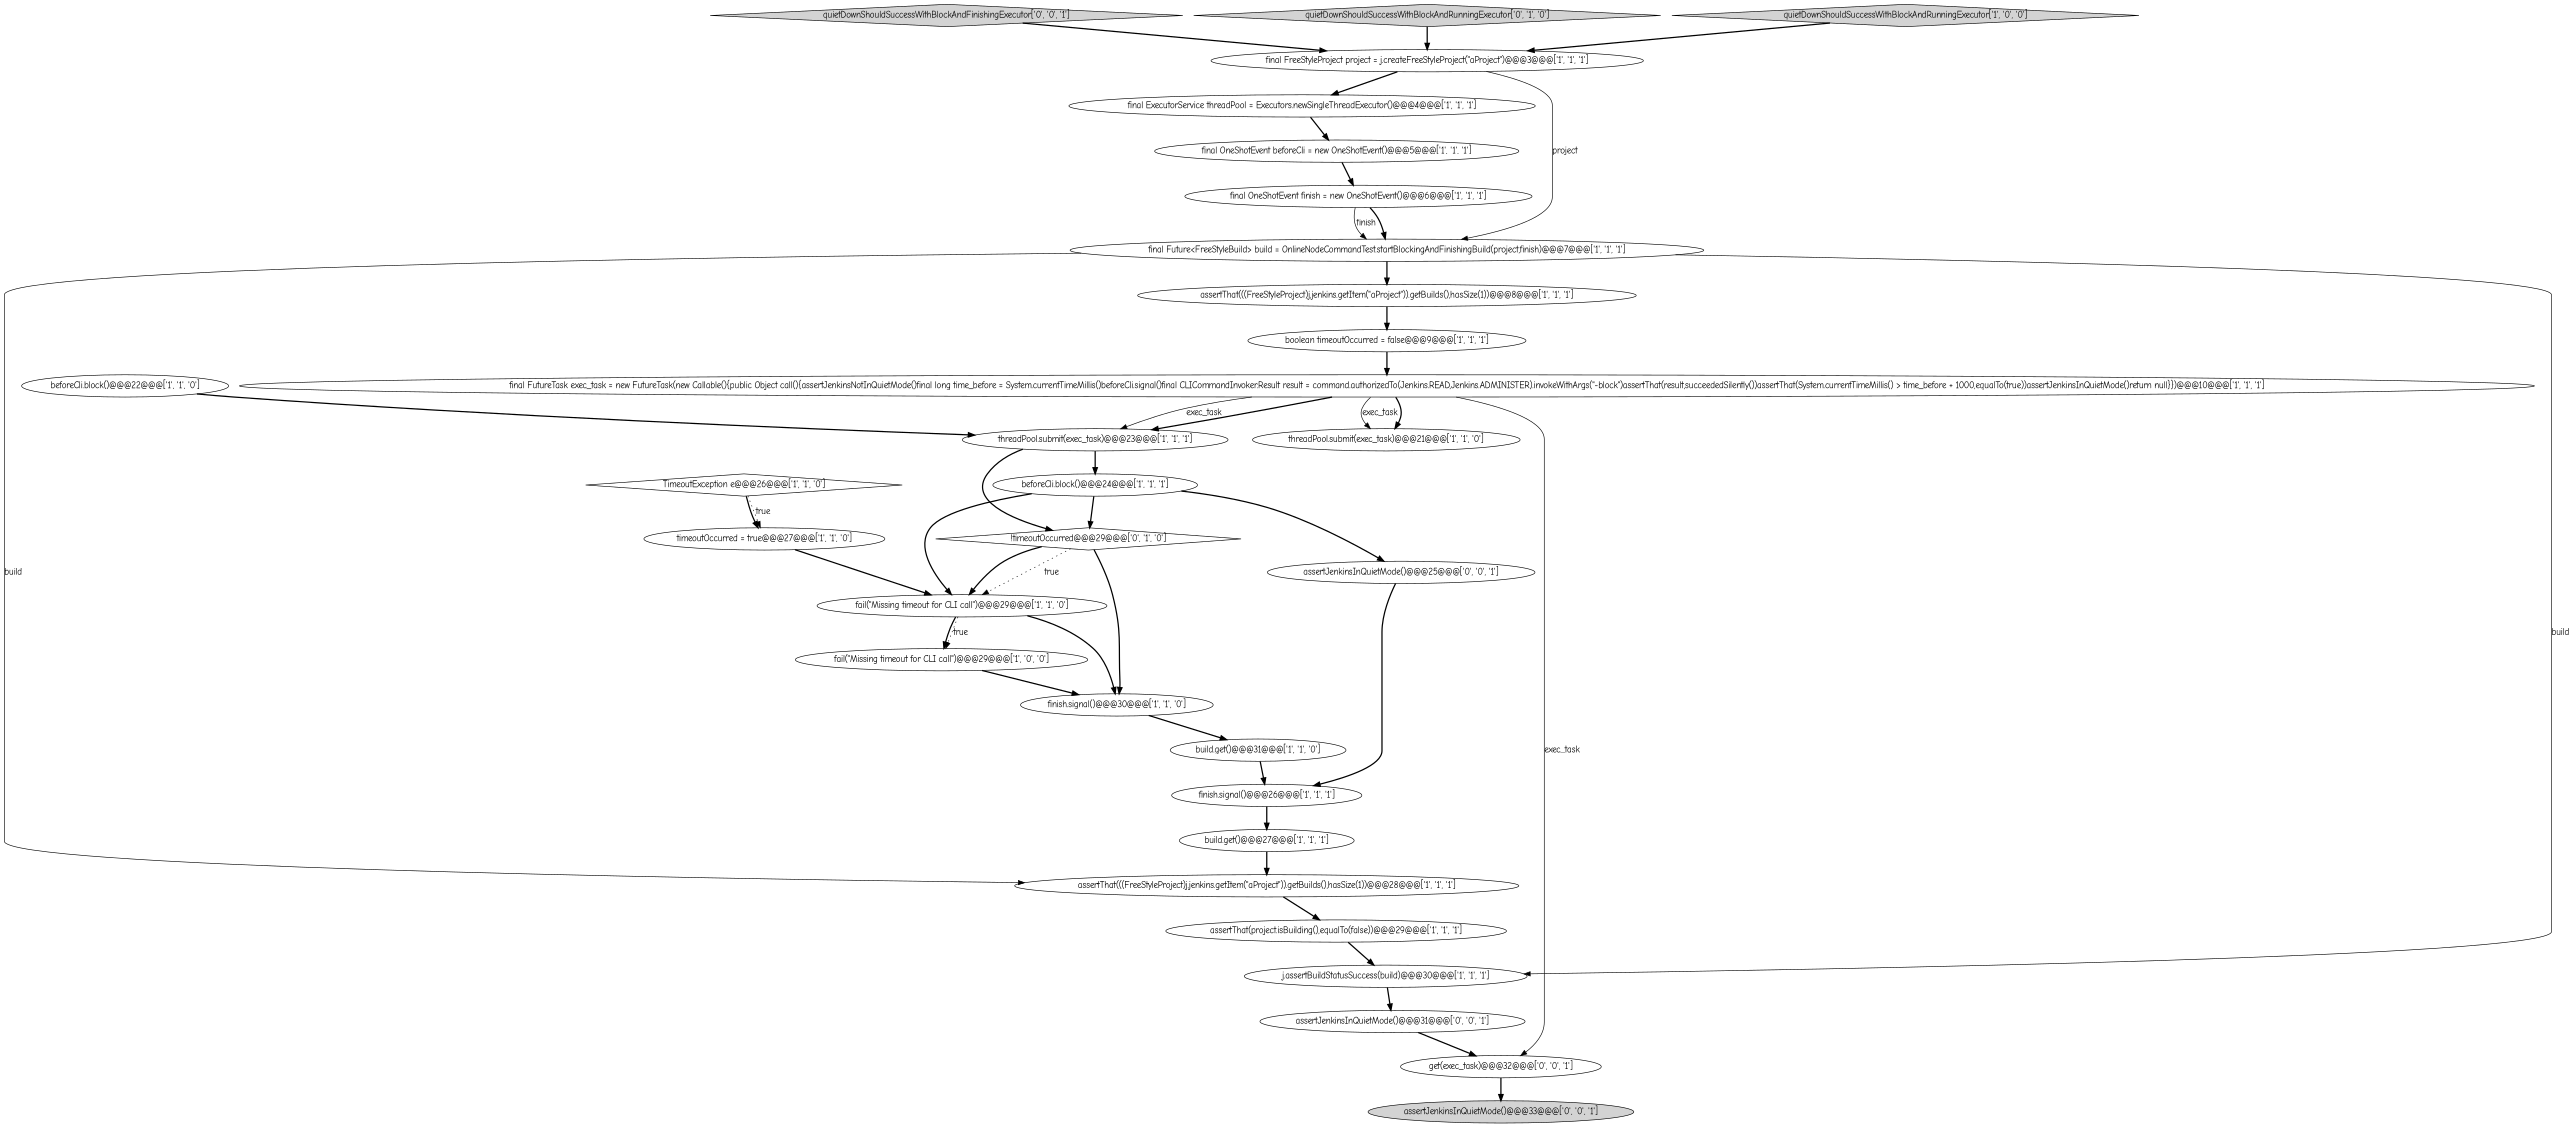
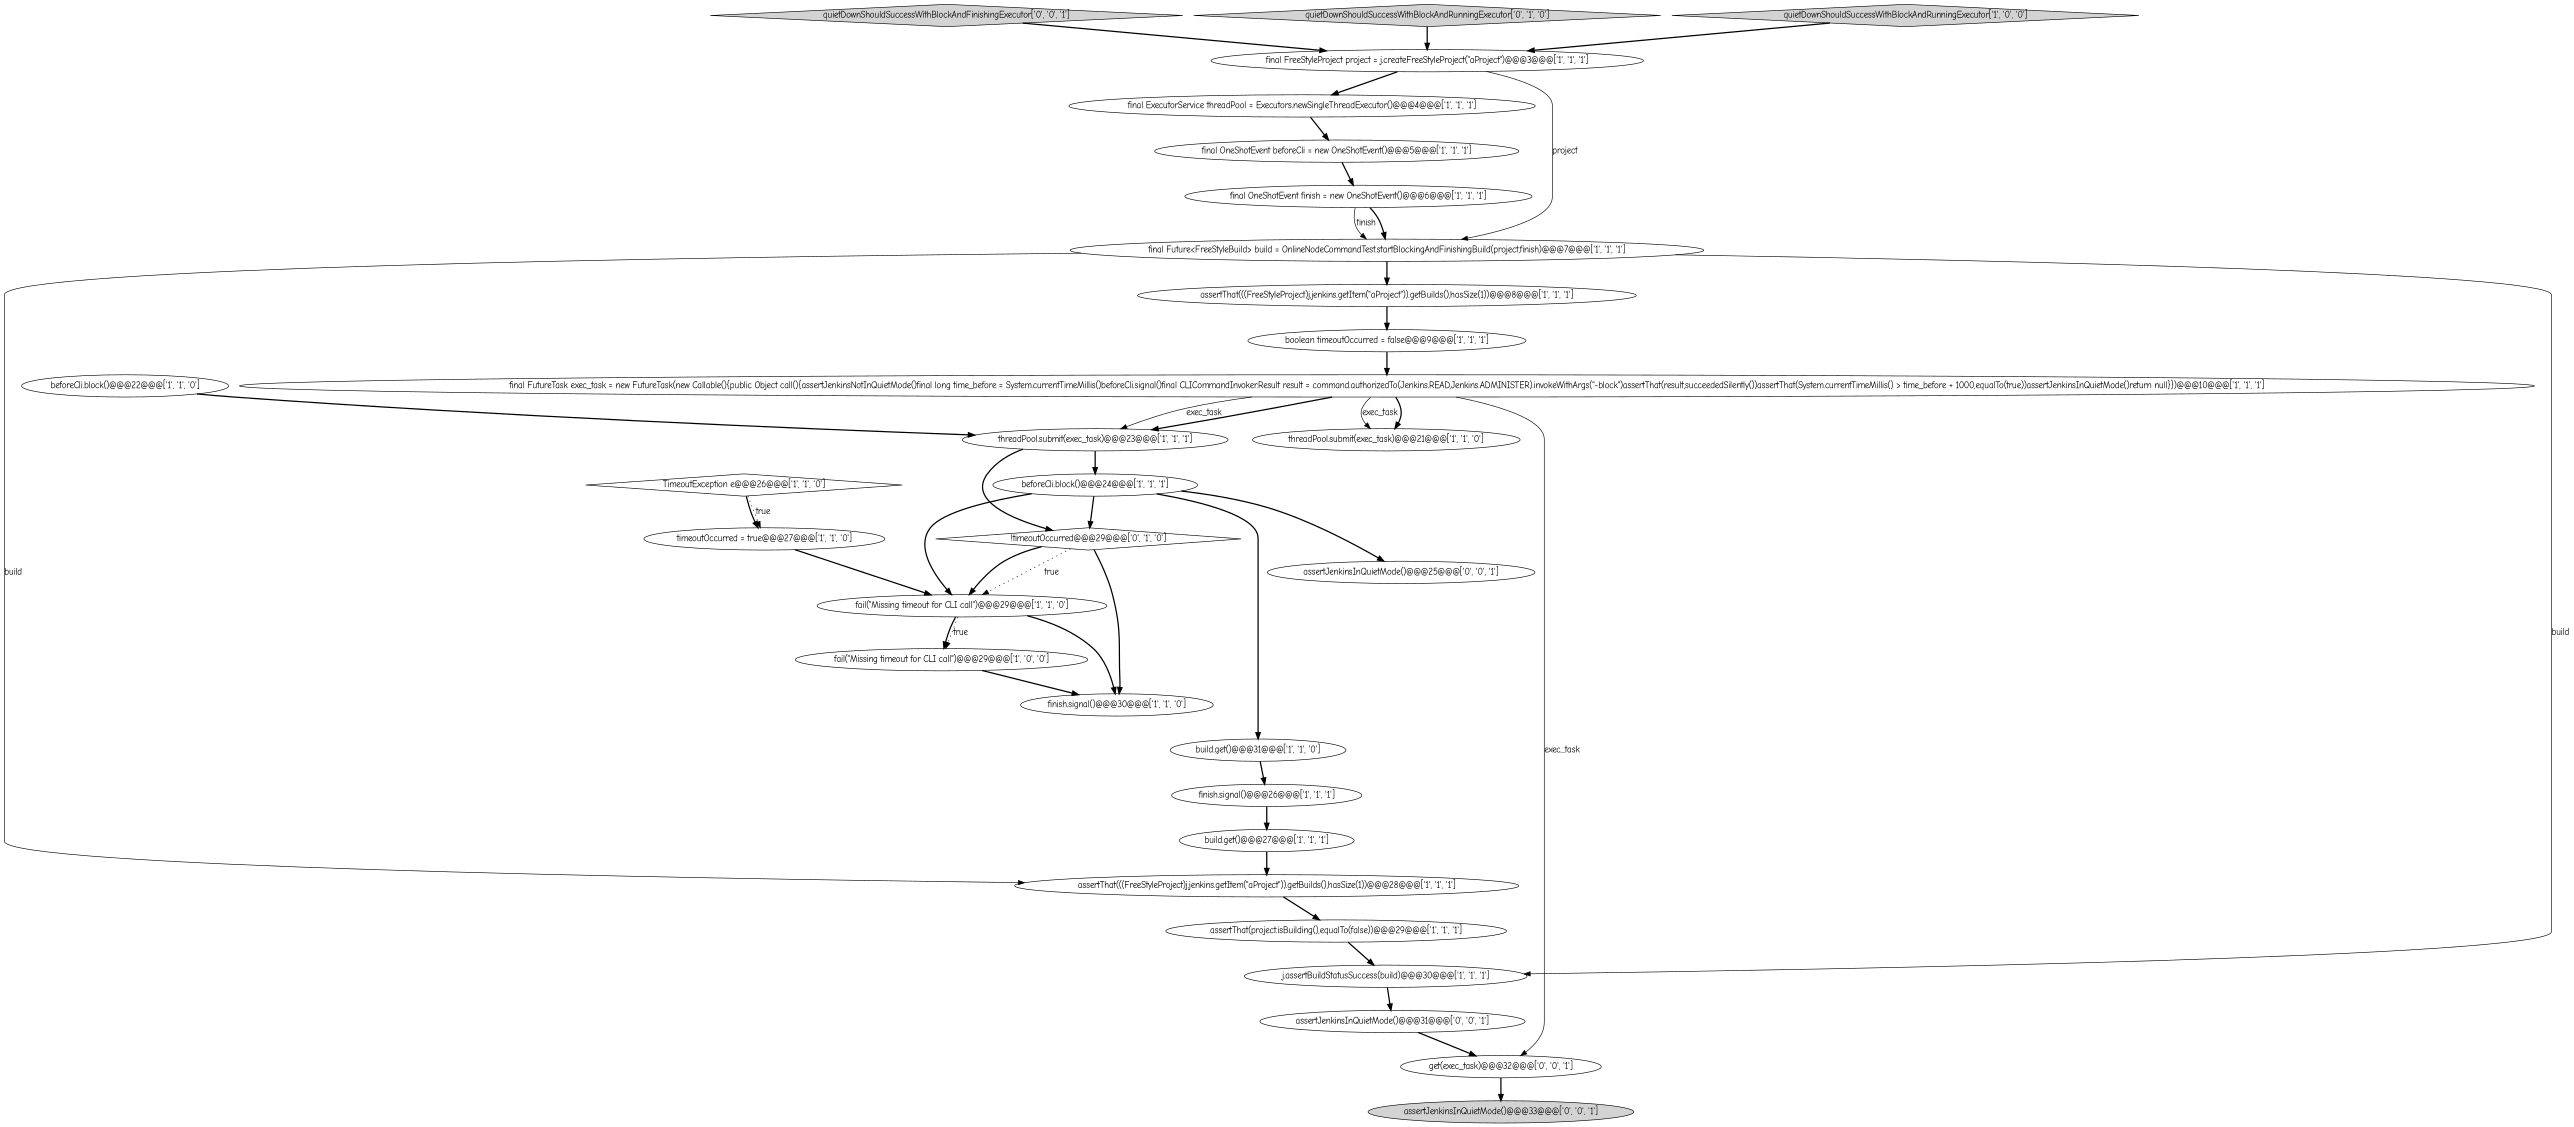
(1382, 703) -> none
(1185, 727) -> (1258, 578)
